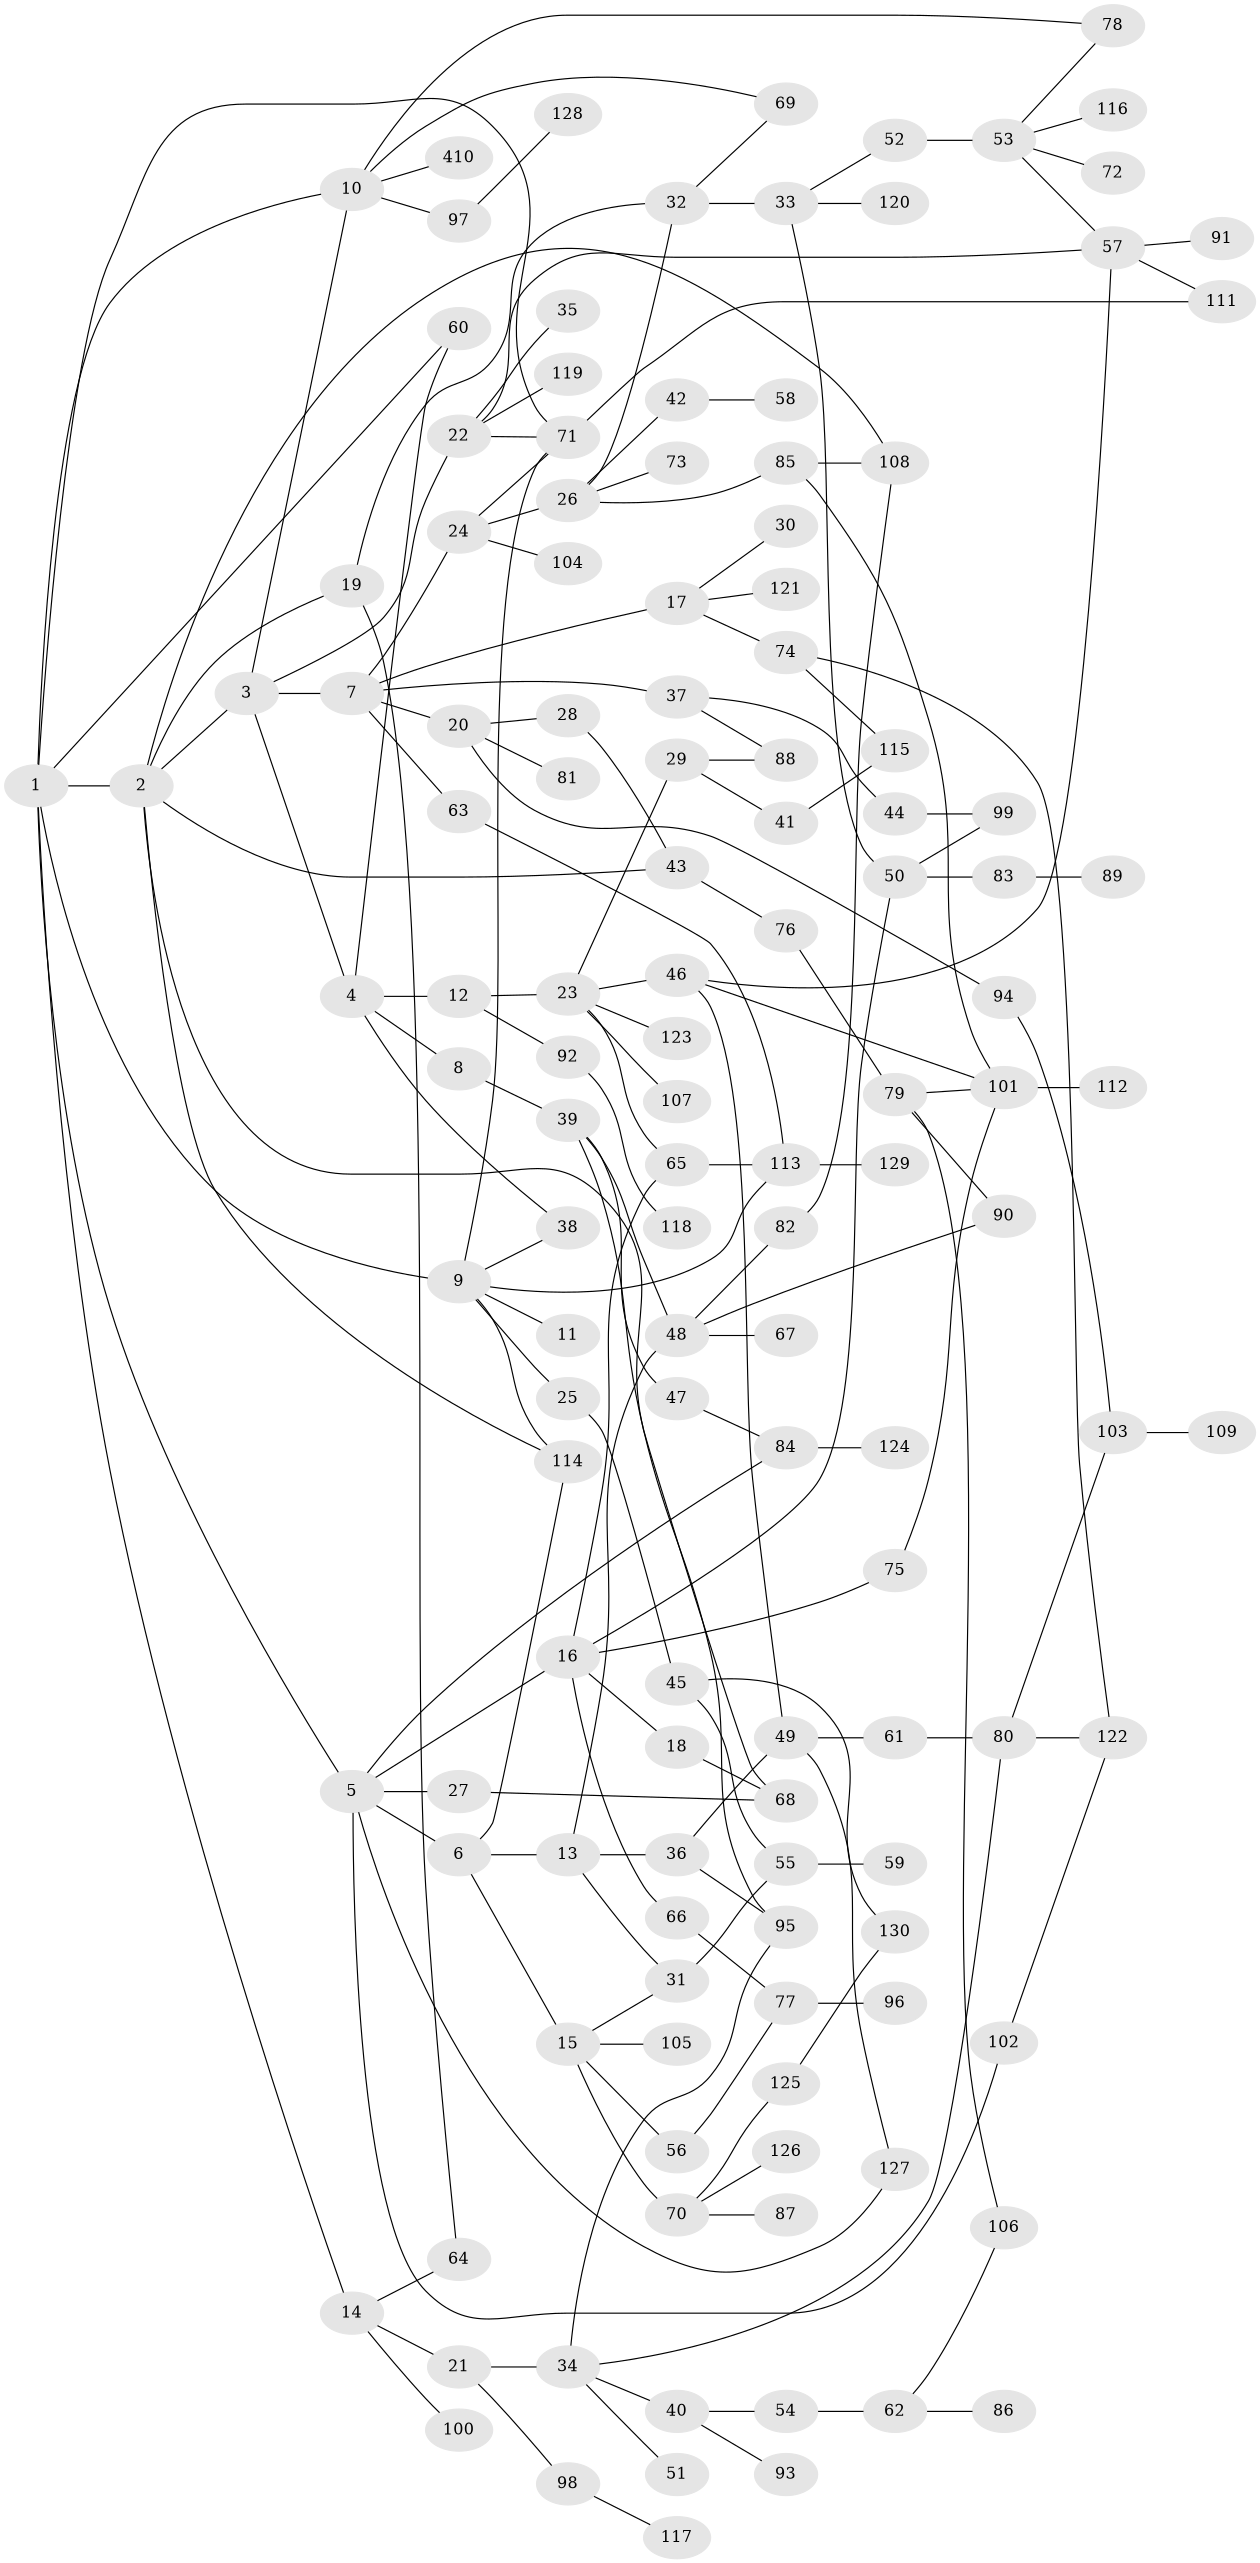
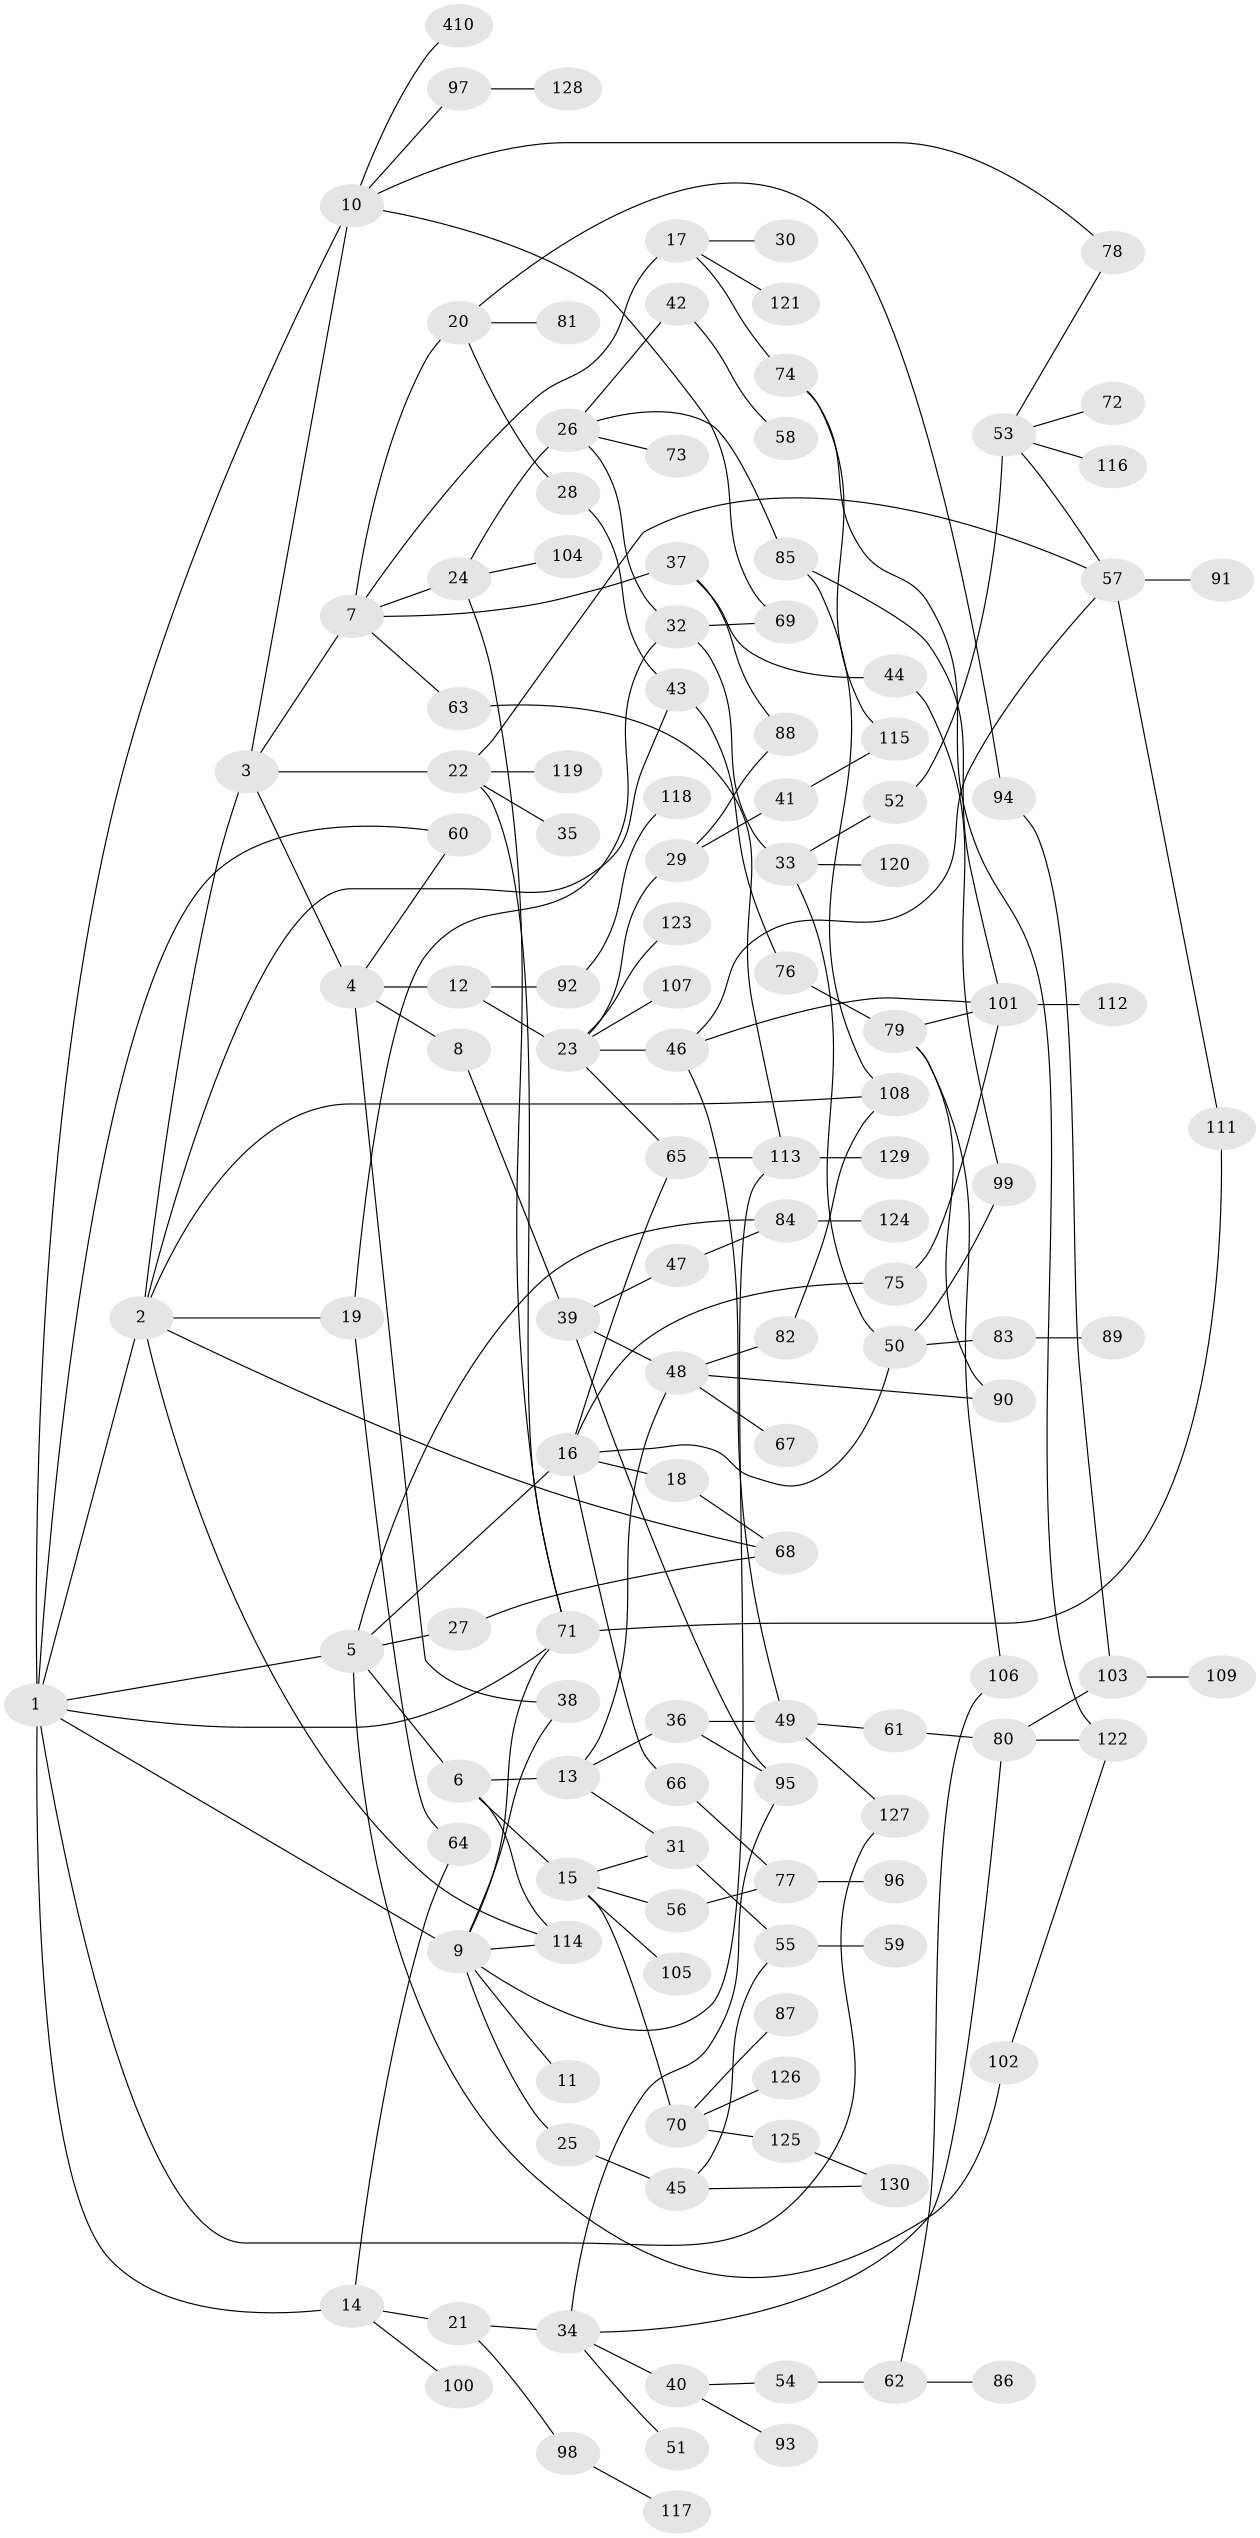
(543, 2164) -> (435, 2243)
